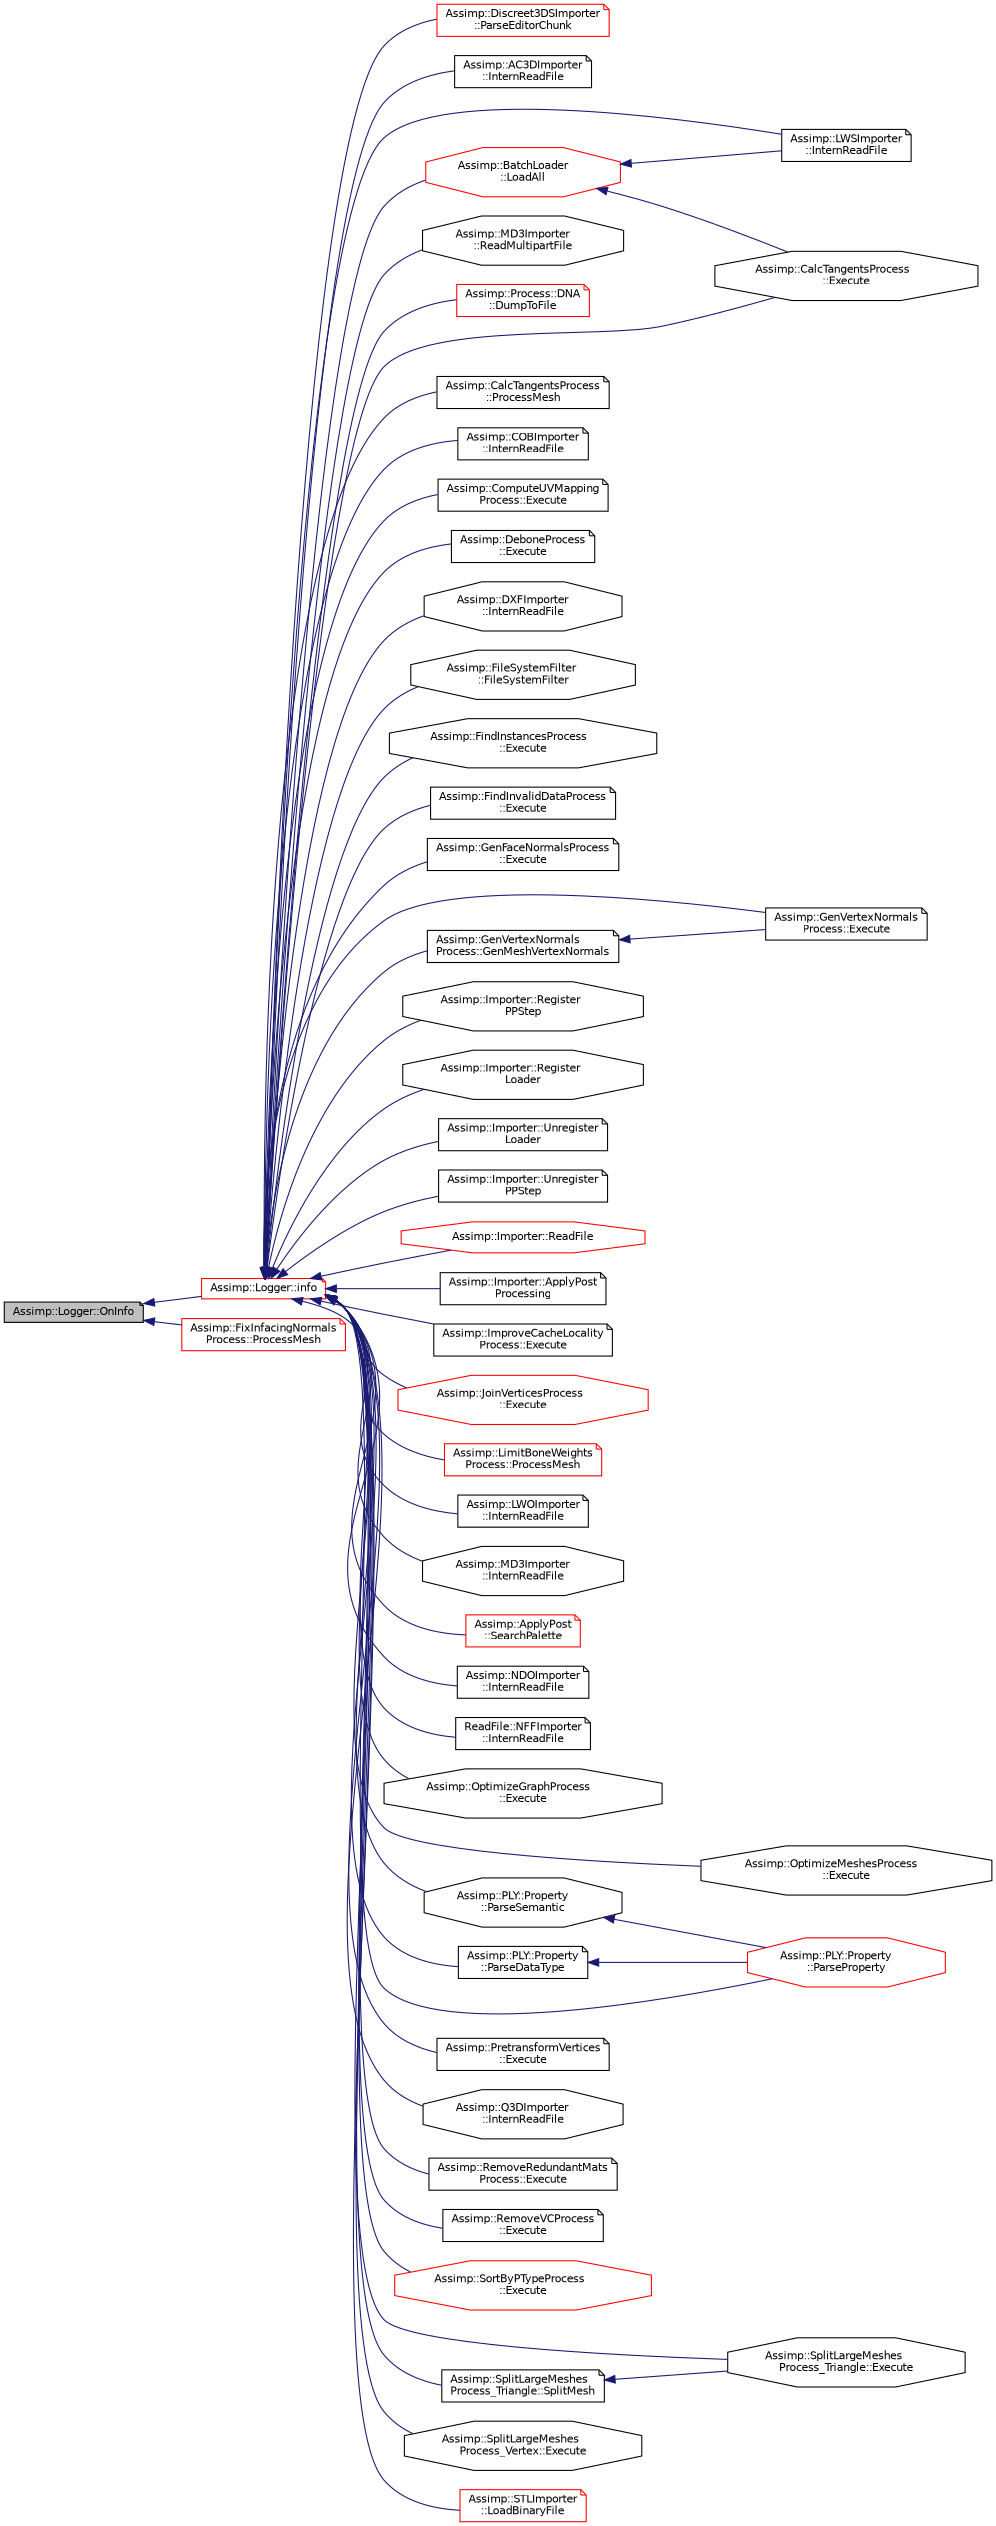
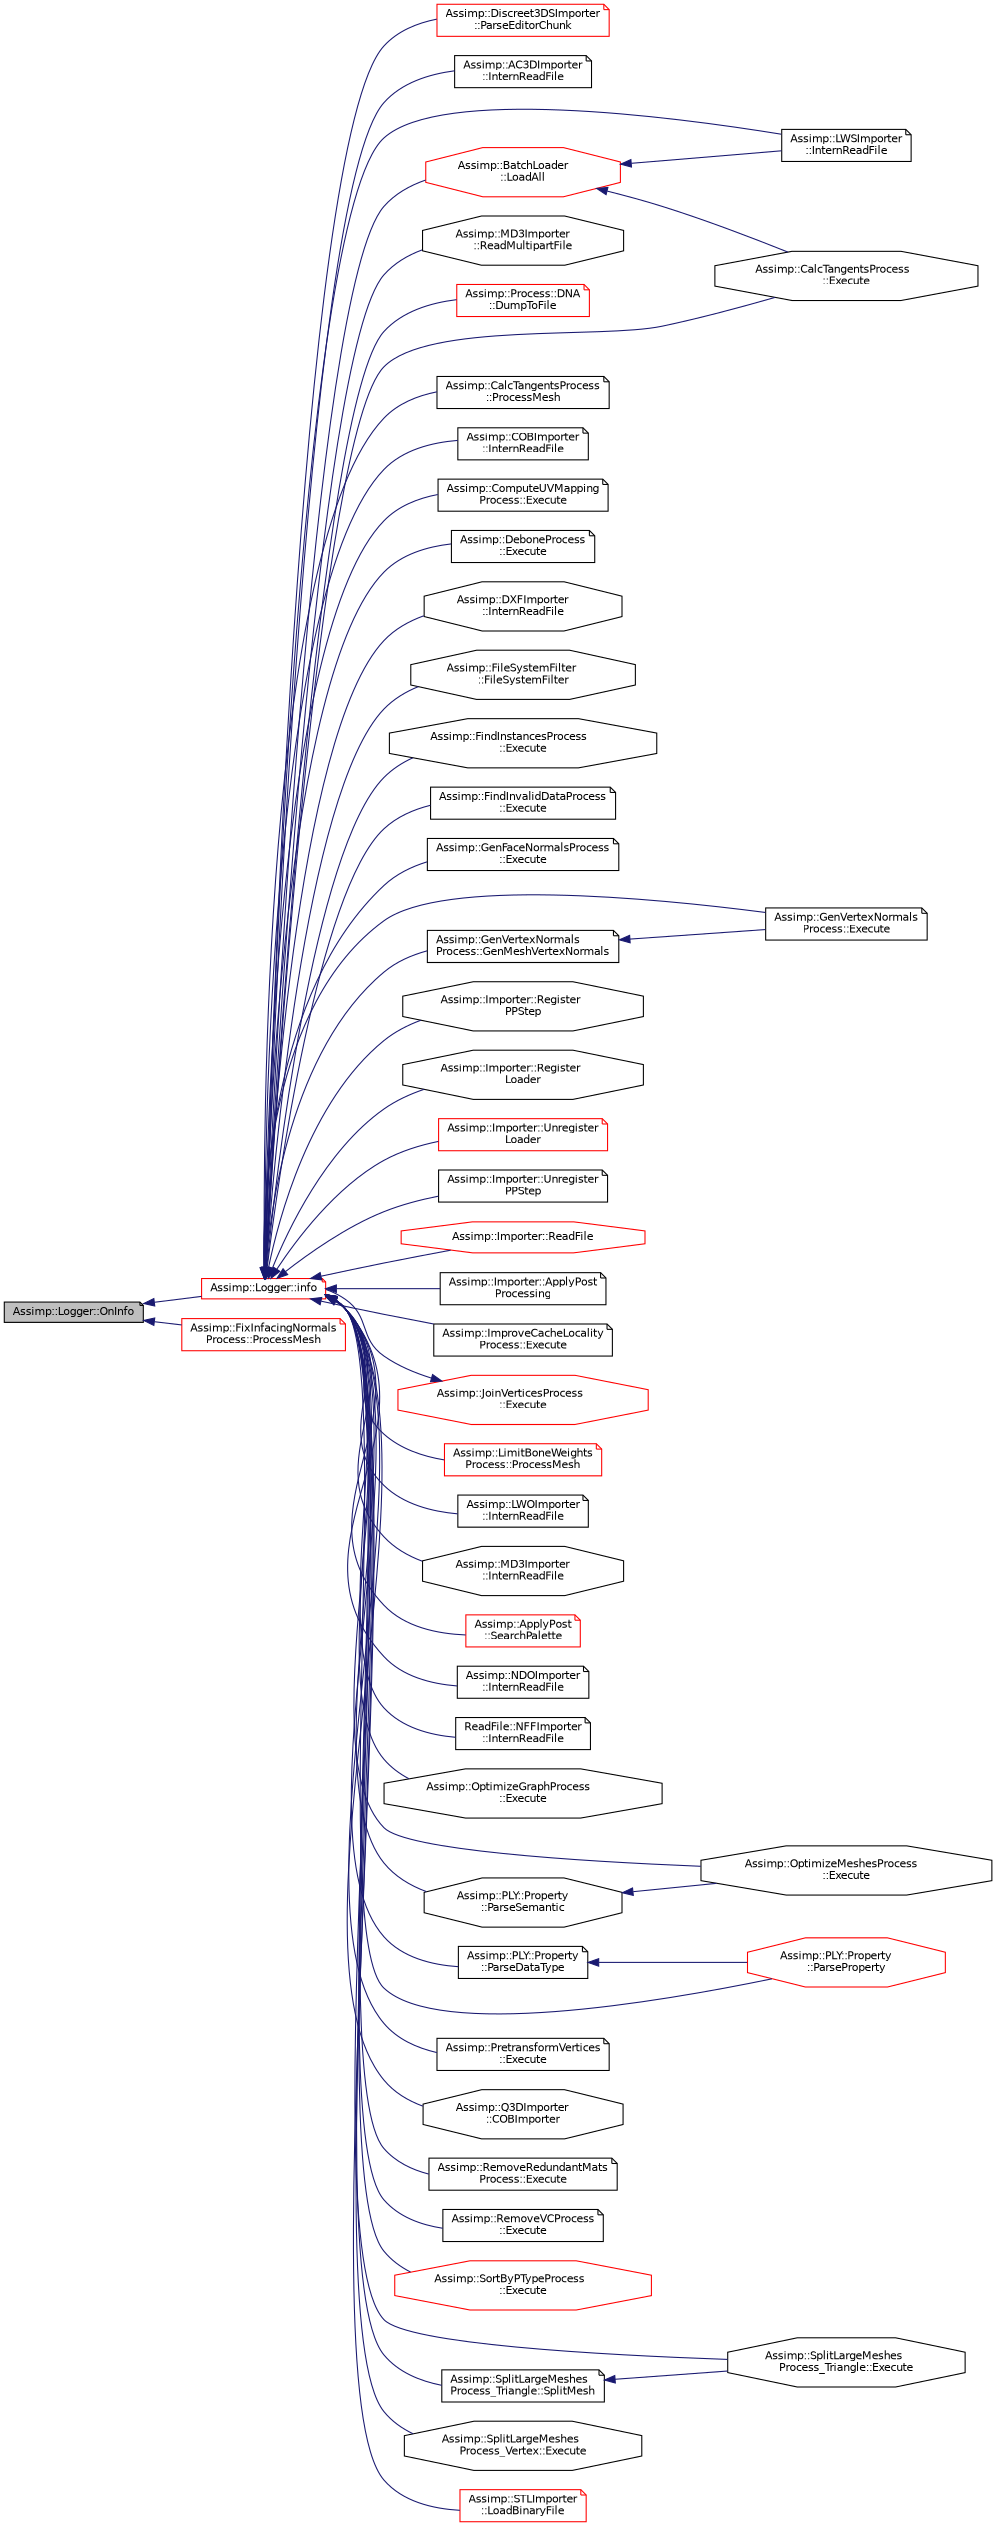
(523, 1135) -> (523, 1135)
(339, 1315) -> (380, 1353)
(690, 1933) -> (675, 1887)
(523, 2114) -> (523, 2114)
